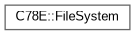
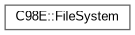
(68, 17) -> (68, 17)
